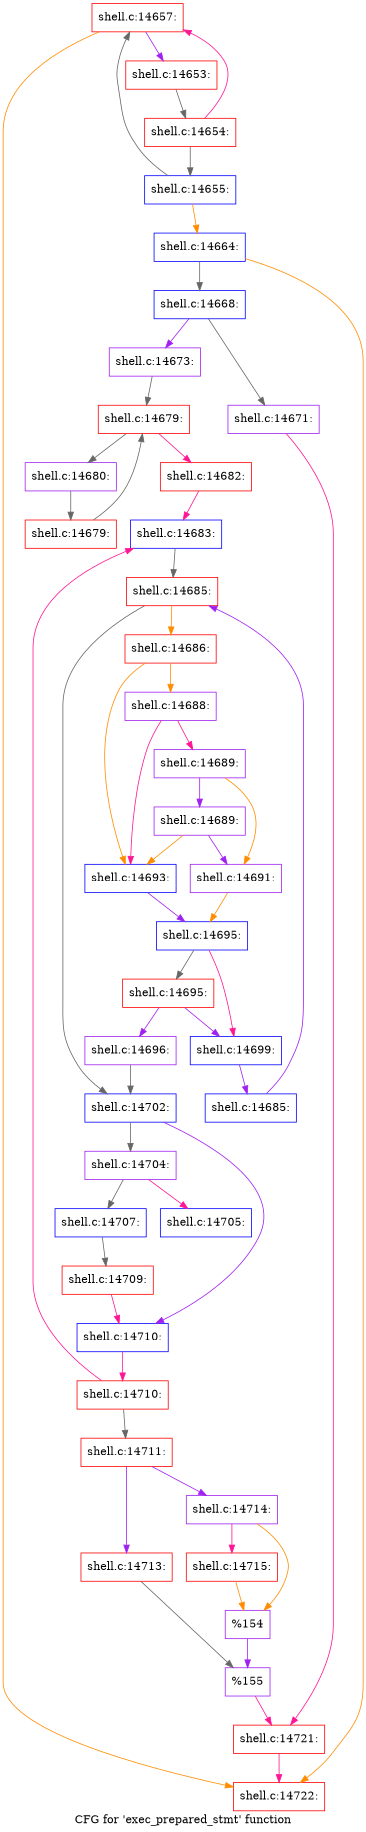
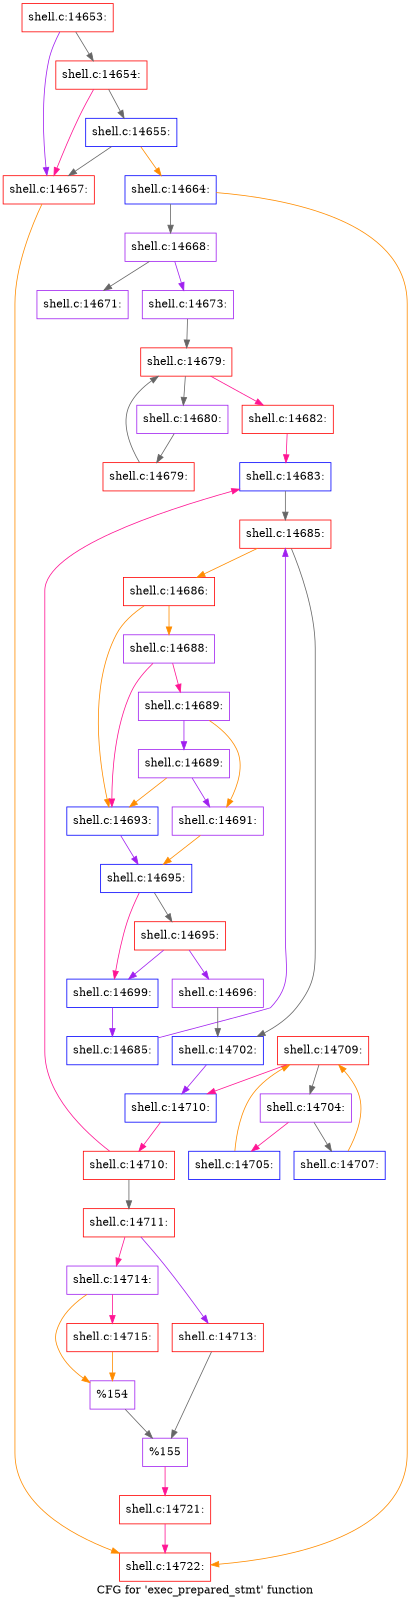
(152, 43) -> (44, 98)
(200, 305) -> (171, 247)
(333, 1074) -> none
none -> (247, 1103)
(130, 1133) -> (316, 1076)
(104, 1248) -> (361, 1110)
(176, 1479) -> (122, 1248)
(248, 1649) -> (136, 1421)
